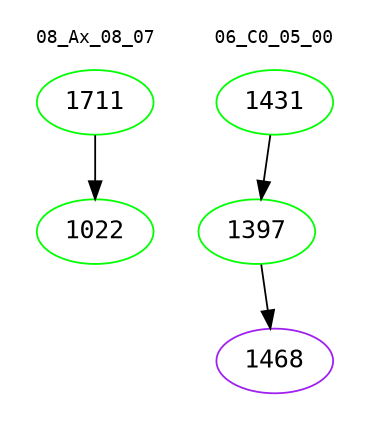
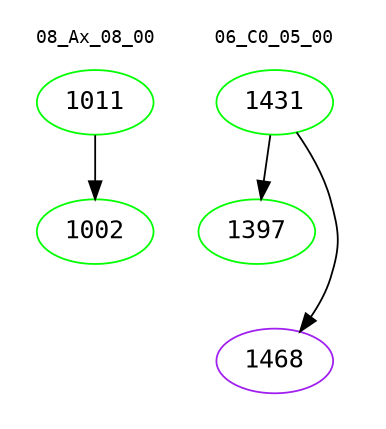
(96, 39) -> (96, 39)
(95, 102) -> (95, 102)
(95, 232) -> (95, 232)
(265, 288) -> (336, 223)
